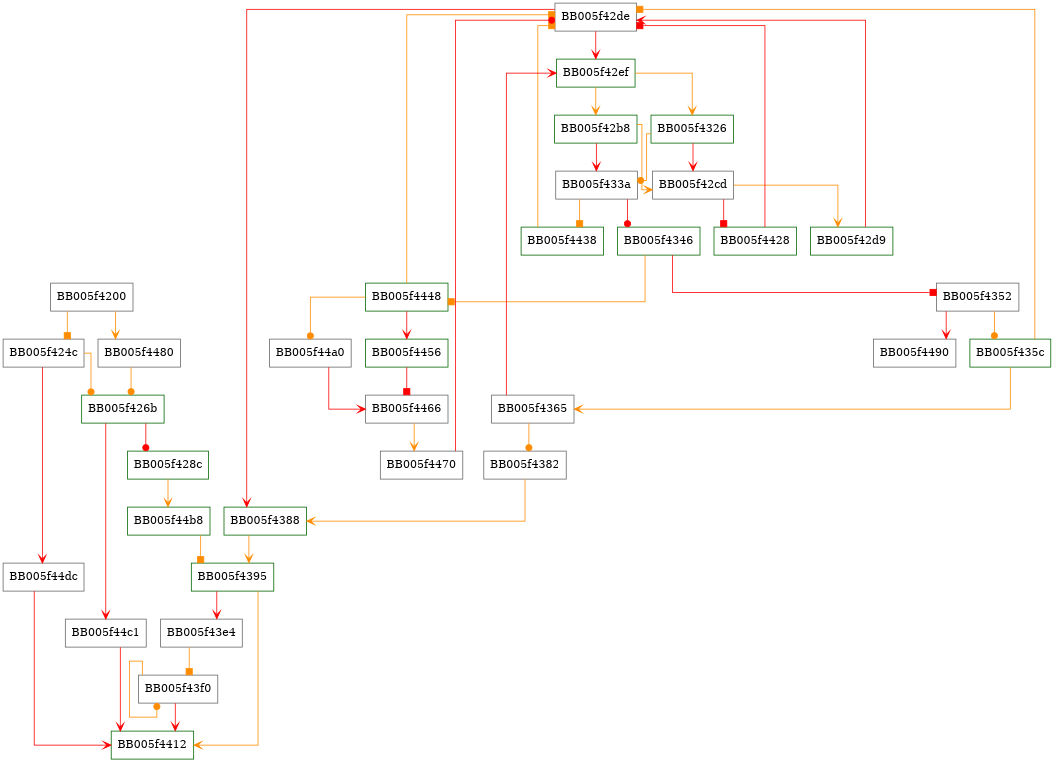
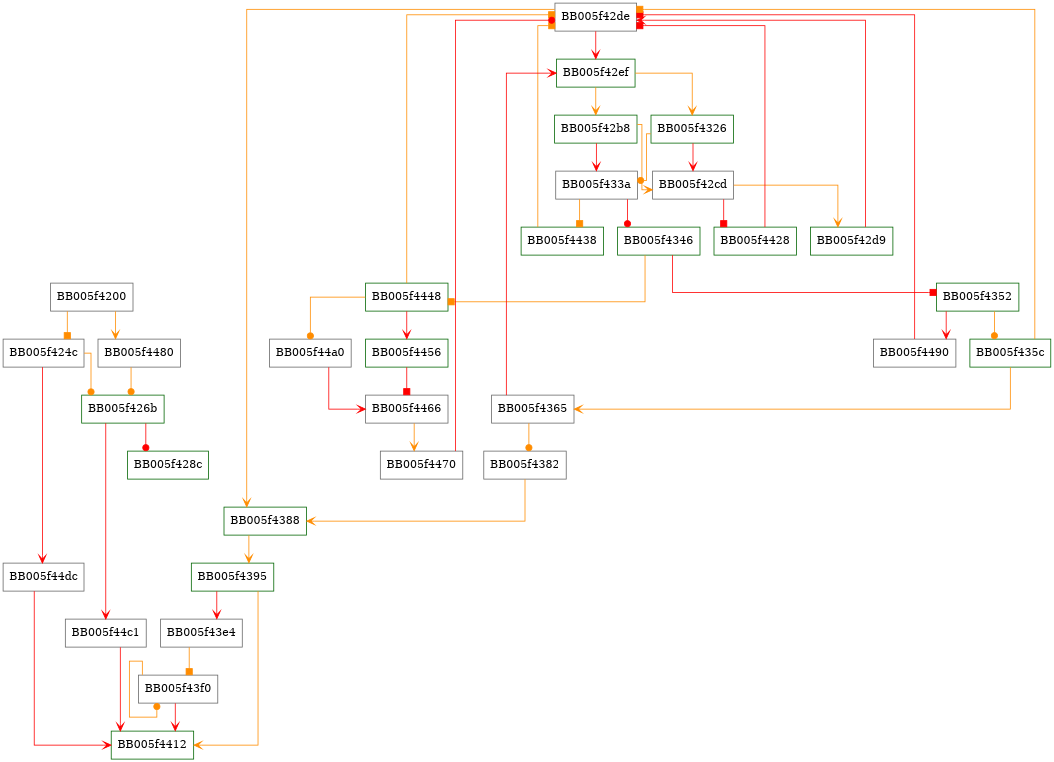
none -> (915, 42)
(247, 100) -> (247, 100)
(978, 297) -> (978, 297)
(169, 521) -> none
